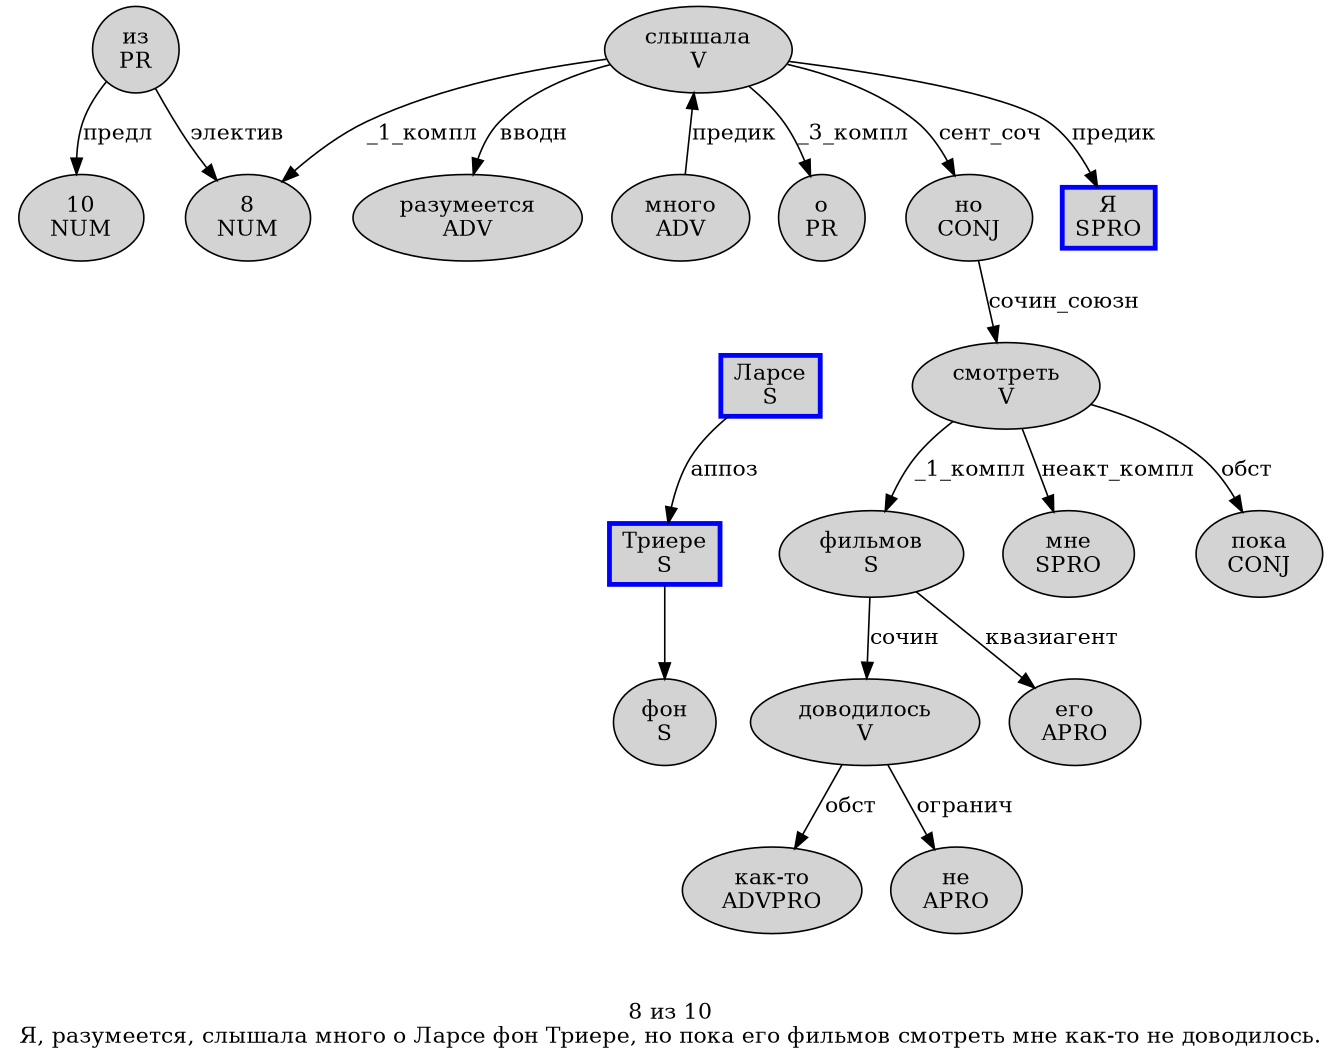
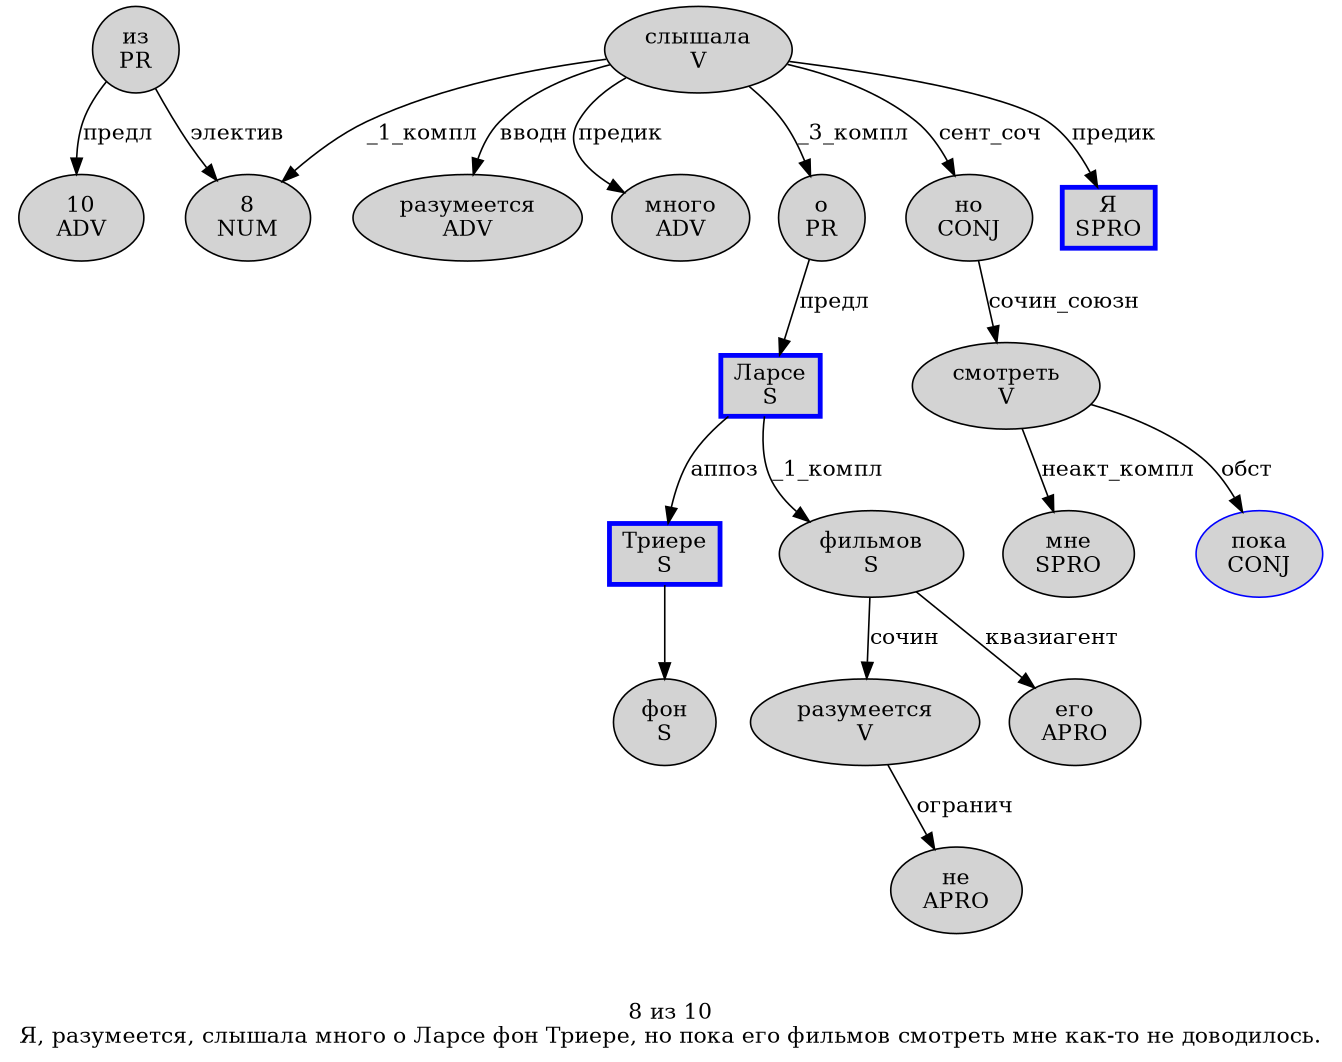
(689, 142) -> (576, 128)
(81, 218) -> (81, 218)
none -> (797, 299)
(917, 455) -> (767, 469)
(1259, 554) -> (1259, 554)
(865, 722) -> (865, 722)
(772, 890) -> none
